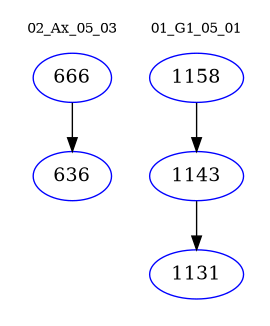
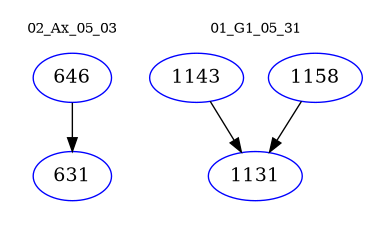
(197, 29) -> (256, 29)
(72, 78) -> (72, 78)
(197, 120) -> (289, 121)
(72, 176) -> (72, 176)
